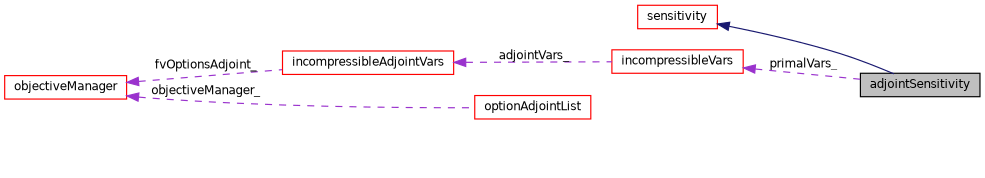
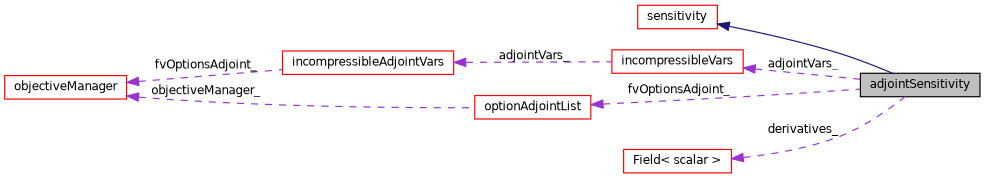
(802, 64) -> (802, 64)
none -> (732, 97)
none -> (678, 161)
